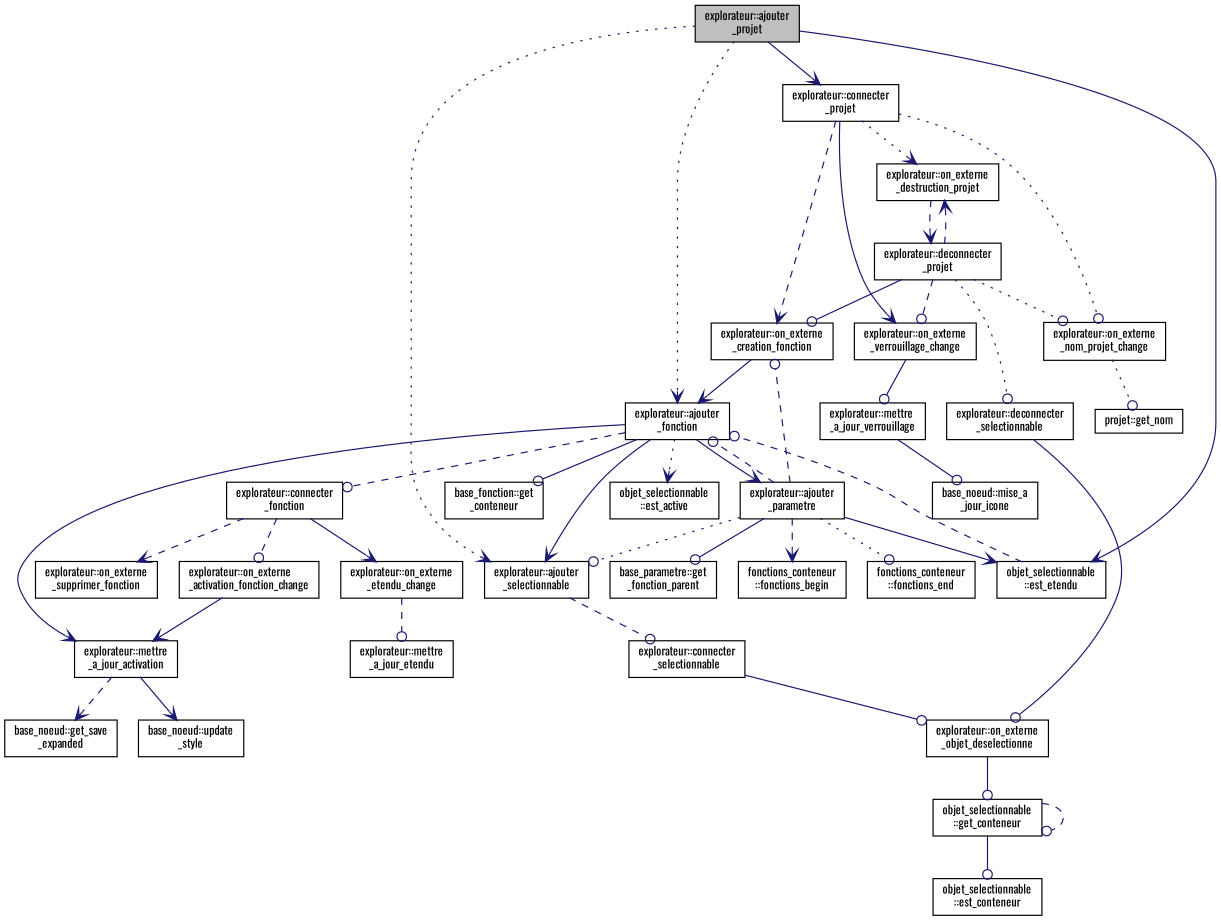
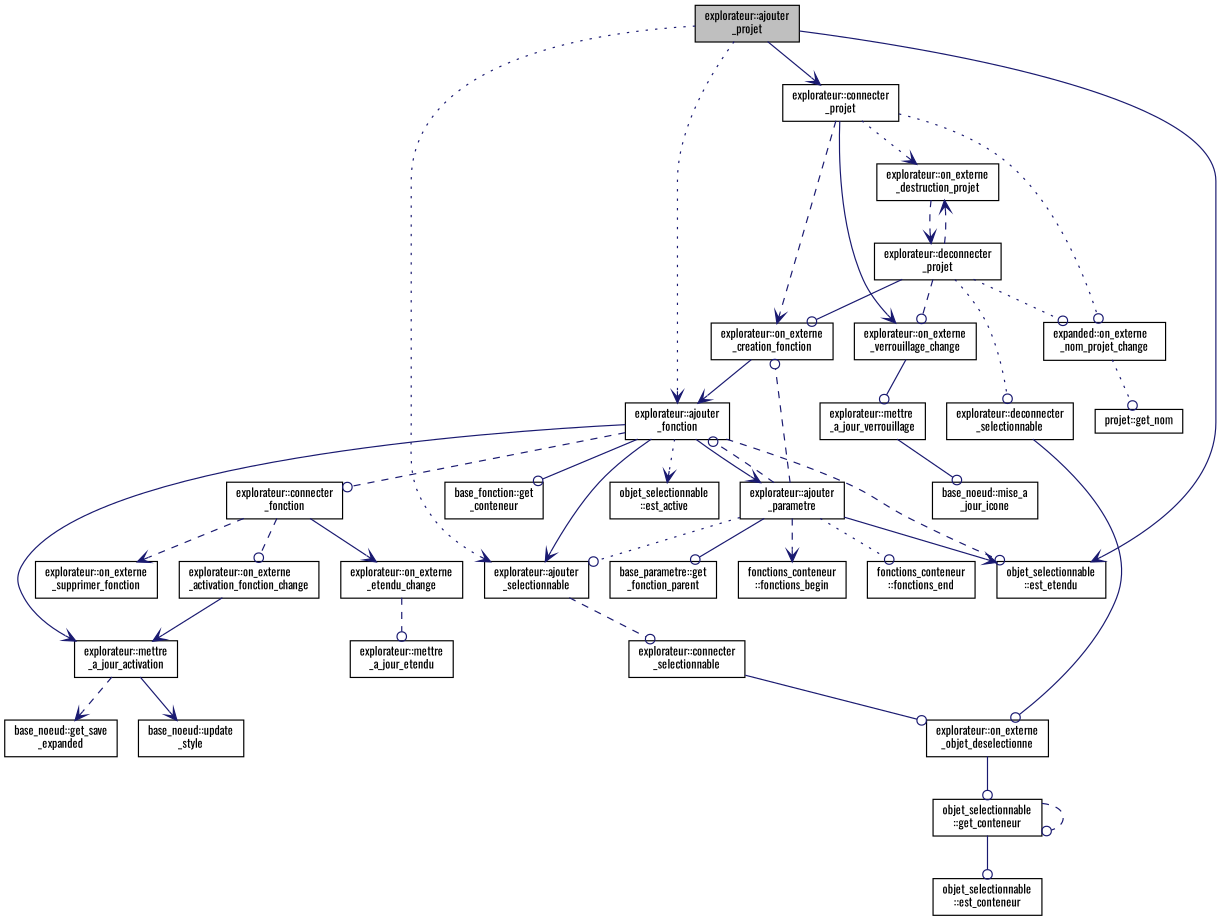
(1105, 341) -> (1105, 341)
(884, 491) -> (864, 492)
